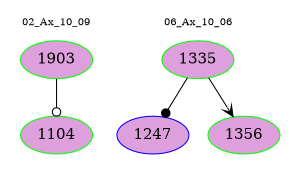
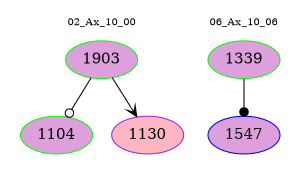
(57, 23) -> (102, 23)
(198, 60) -> (244, 60)
none -> (148, 135)
(153, 135) -> (244, 135)
(244, 135) -> none
